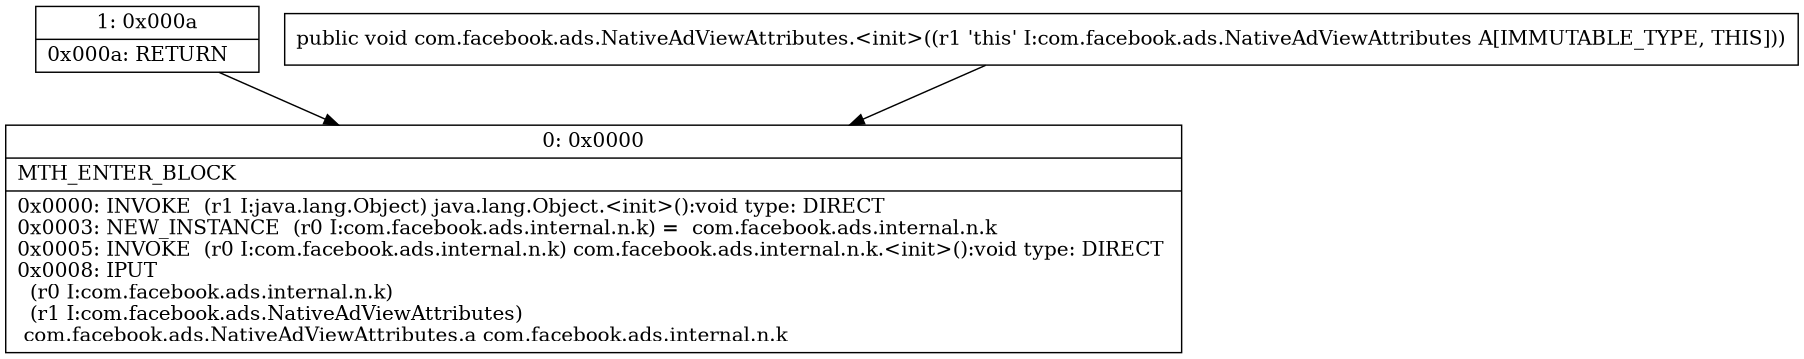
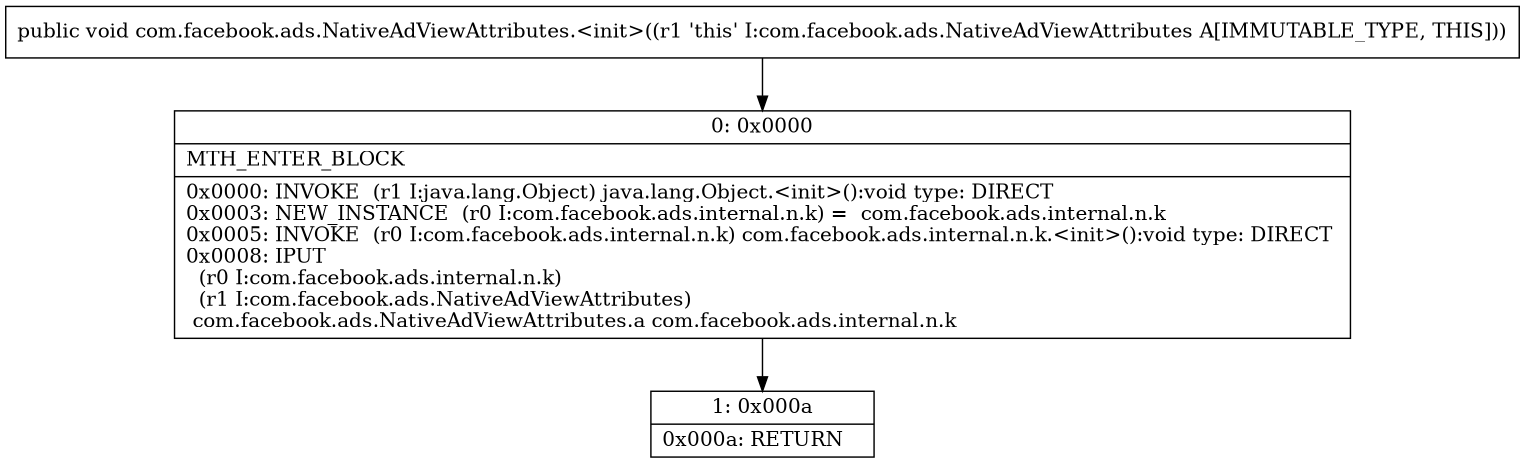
(272, 96) -> (762, 358)
